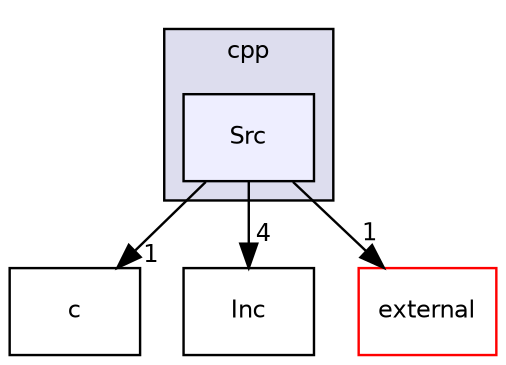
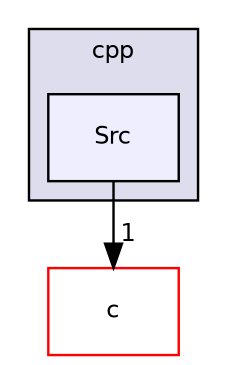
(75, 312) -> (114, 312)
(249, 312) -> none
(428, 312) -> none
